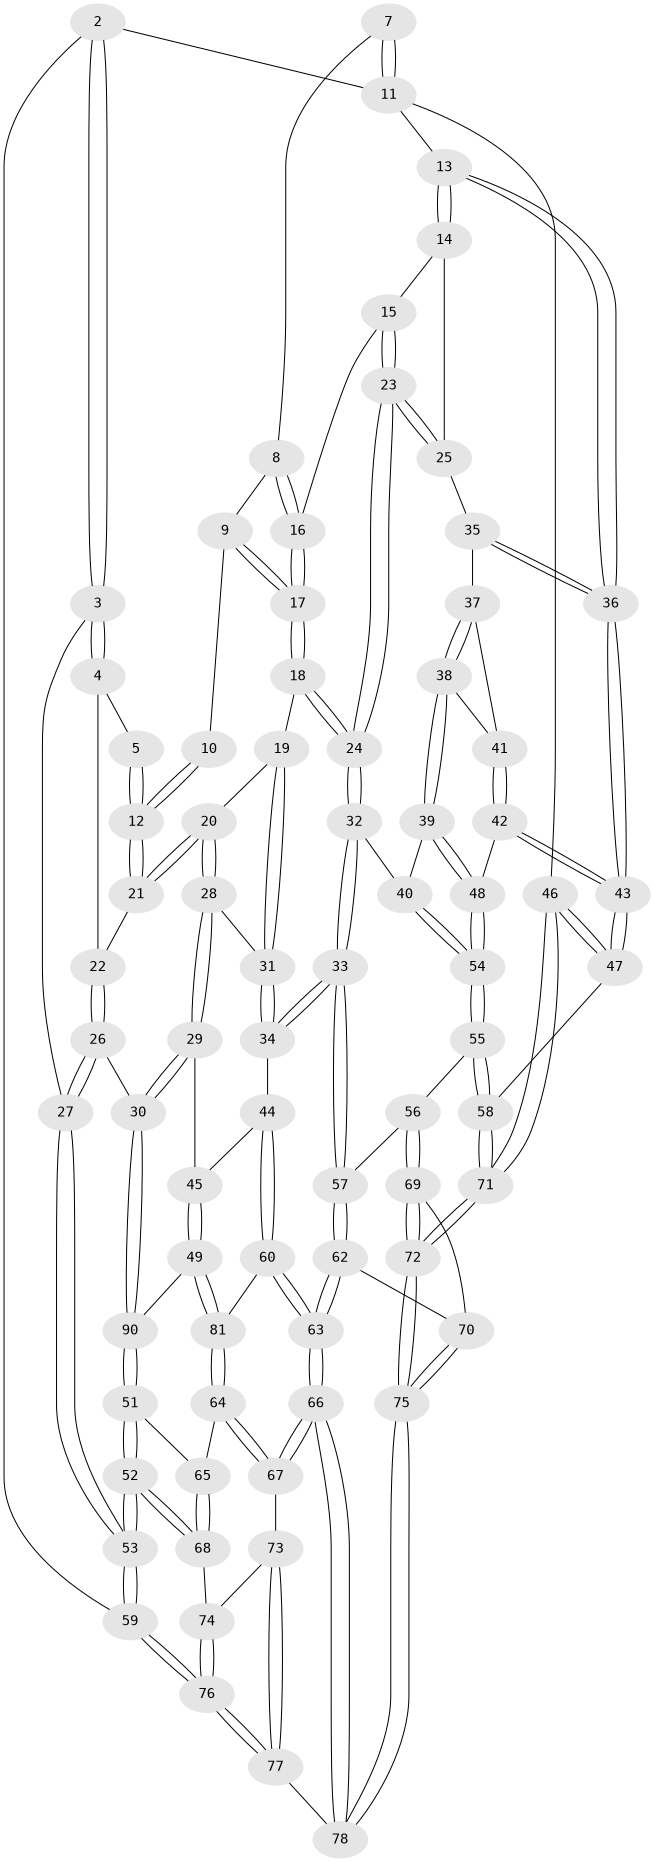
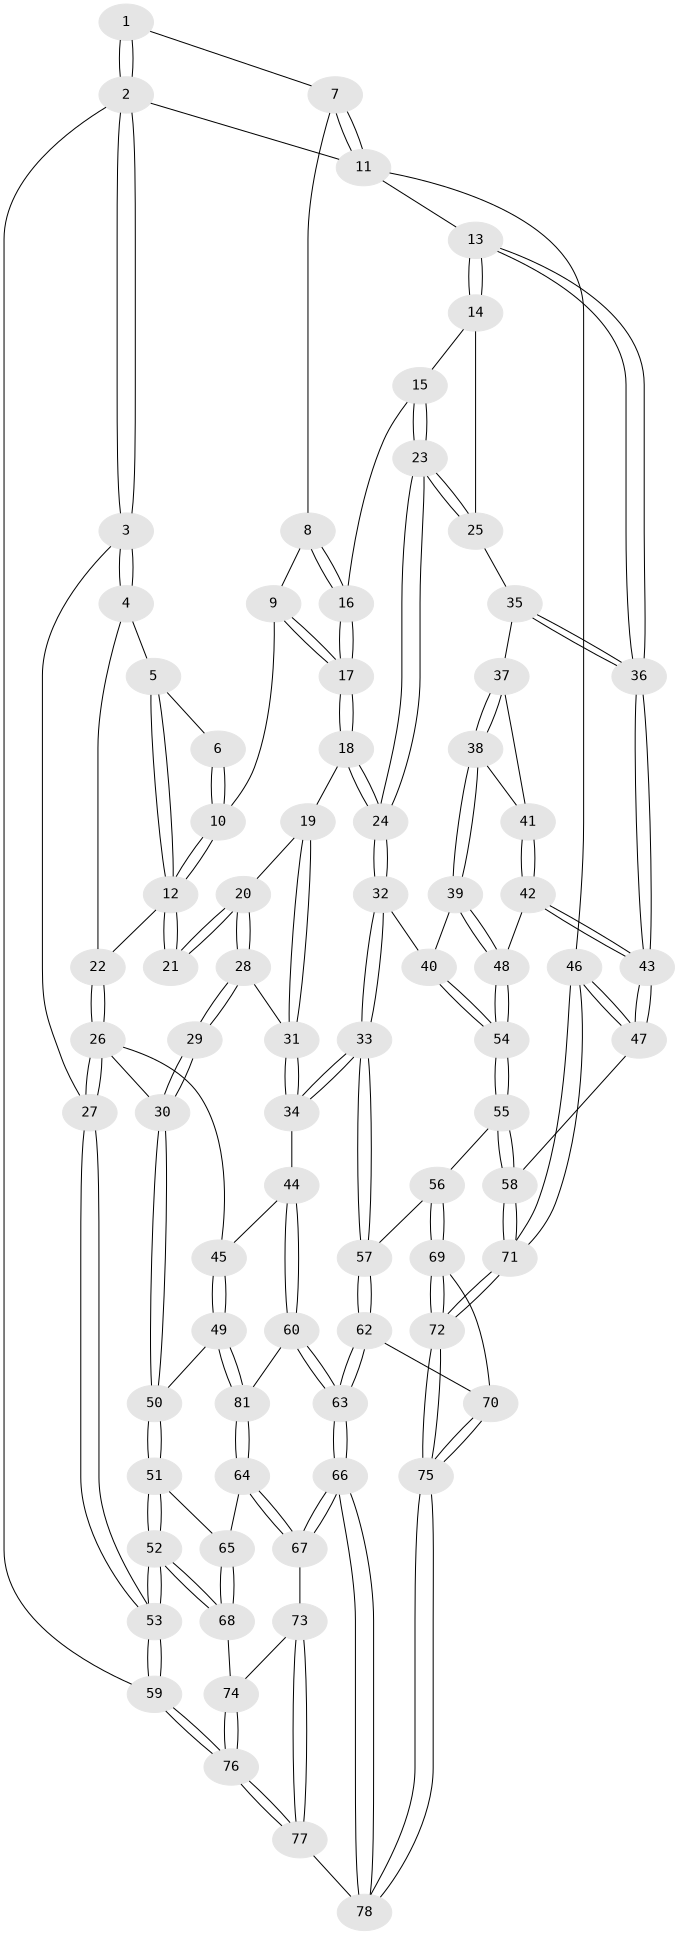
none -> (126, 22)
none -> (218, 749)
(117, 931) -> (134, 931)
(195, 1113) -> (212, 1121)
(130, 1331) -> (154, 1404)
